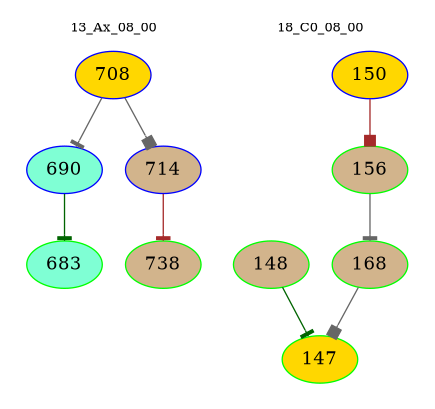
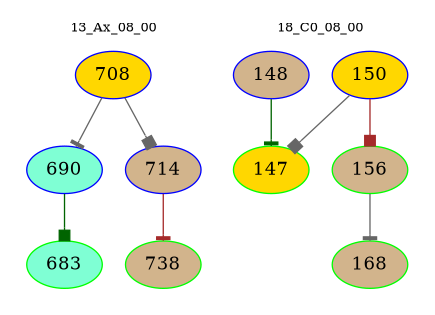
(65, 214) -> (65, 211)
(271, 265) -> (271, 75)
(348, 306) -> (325, 118)
